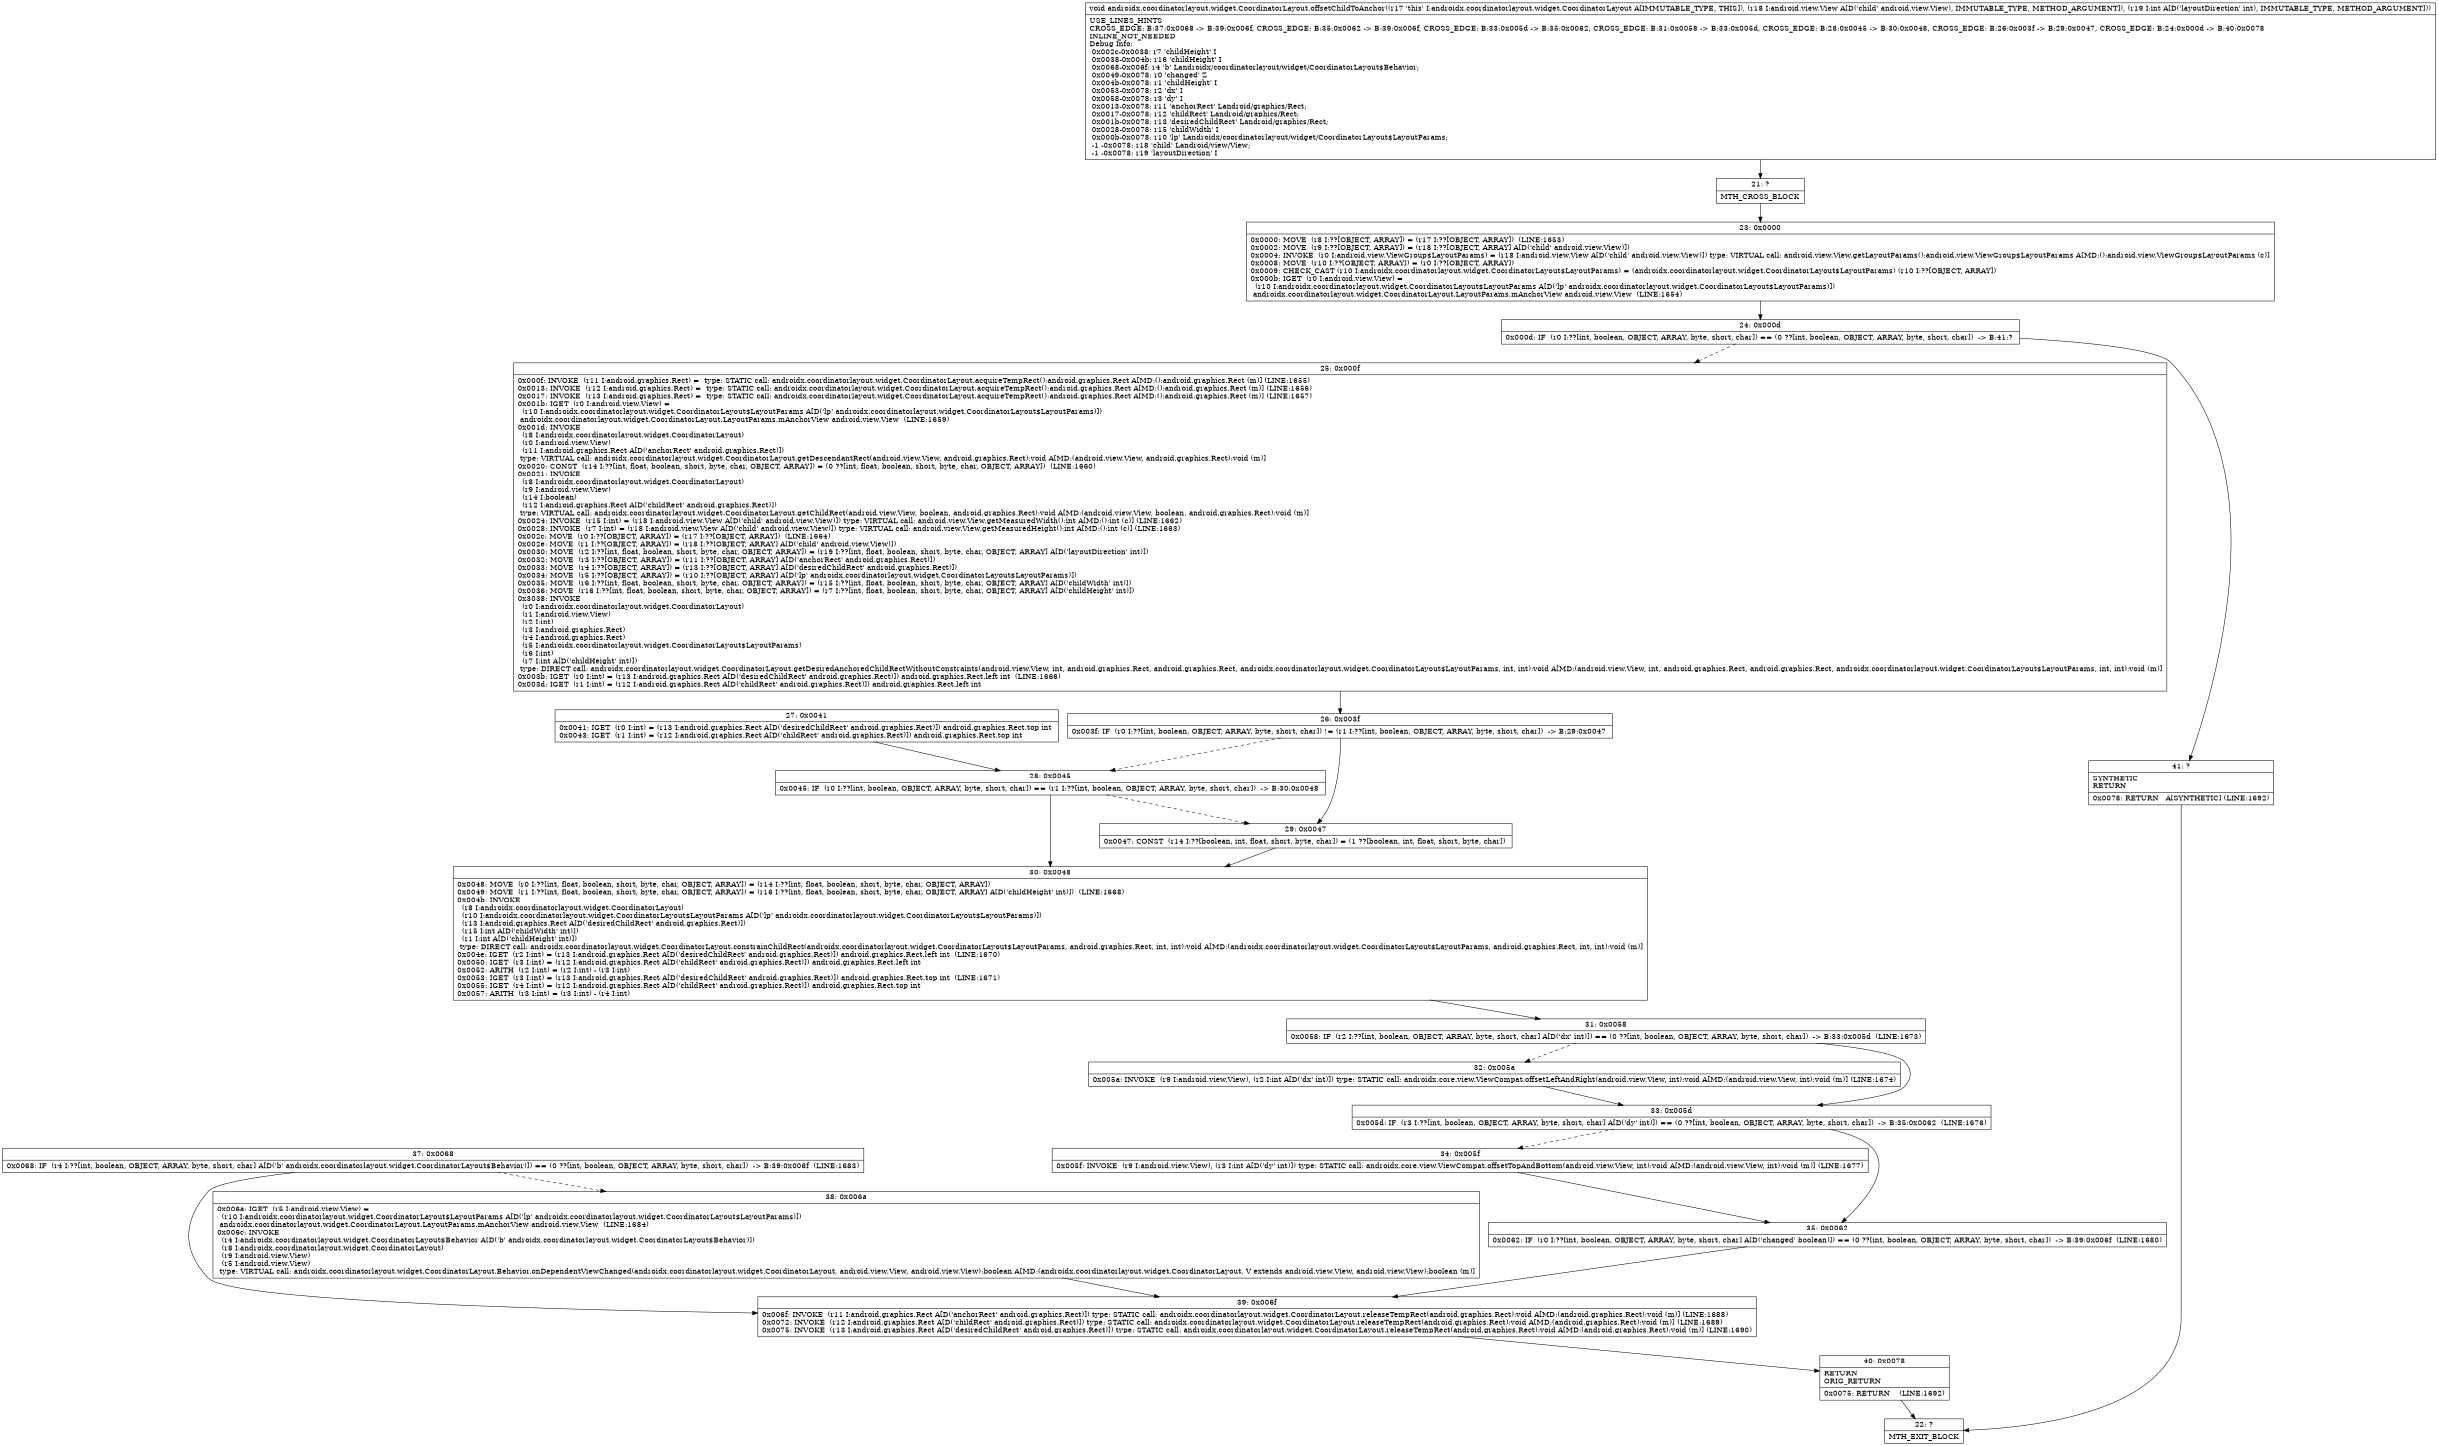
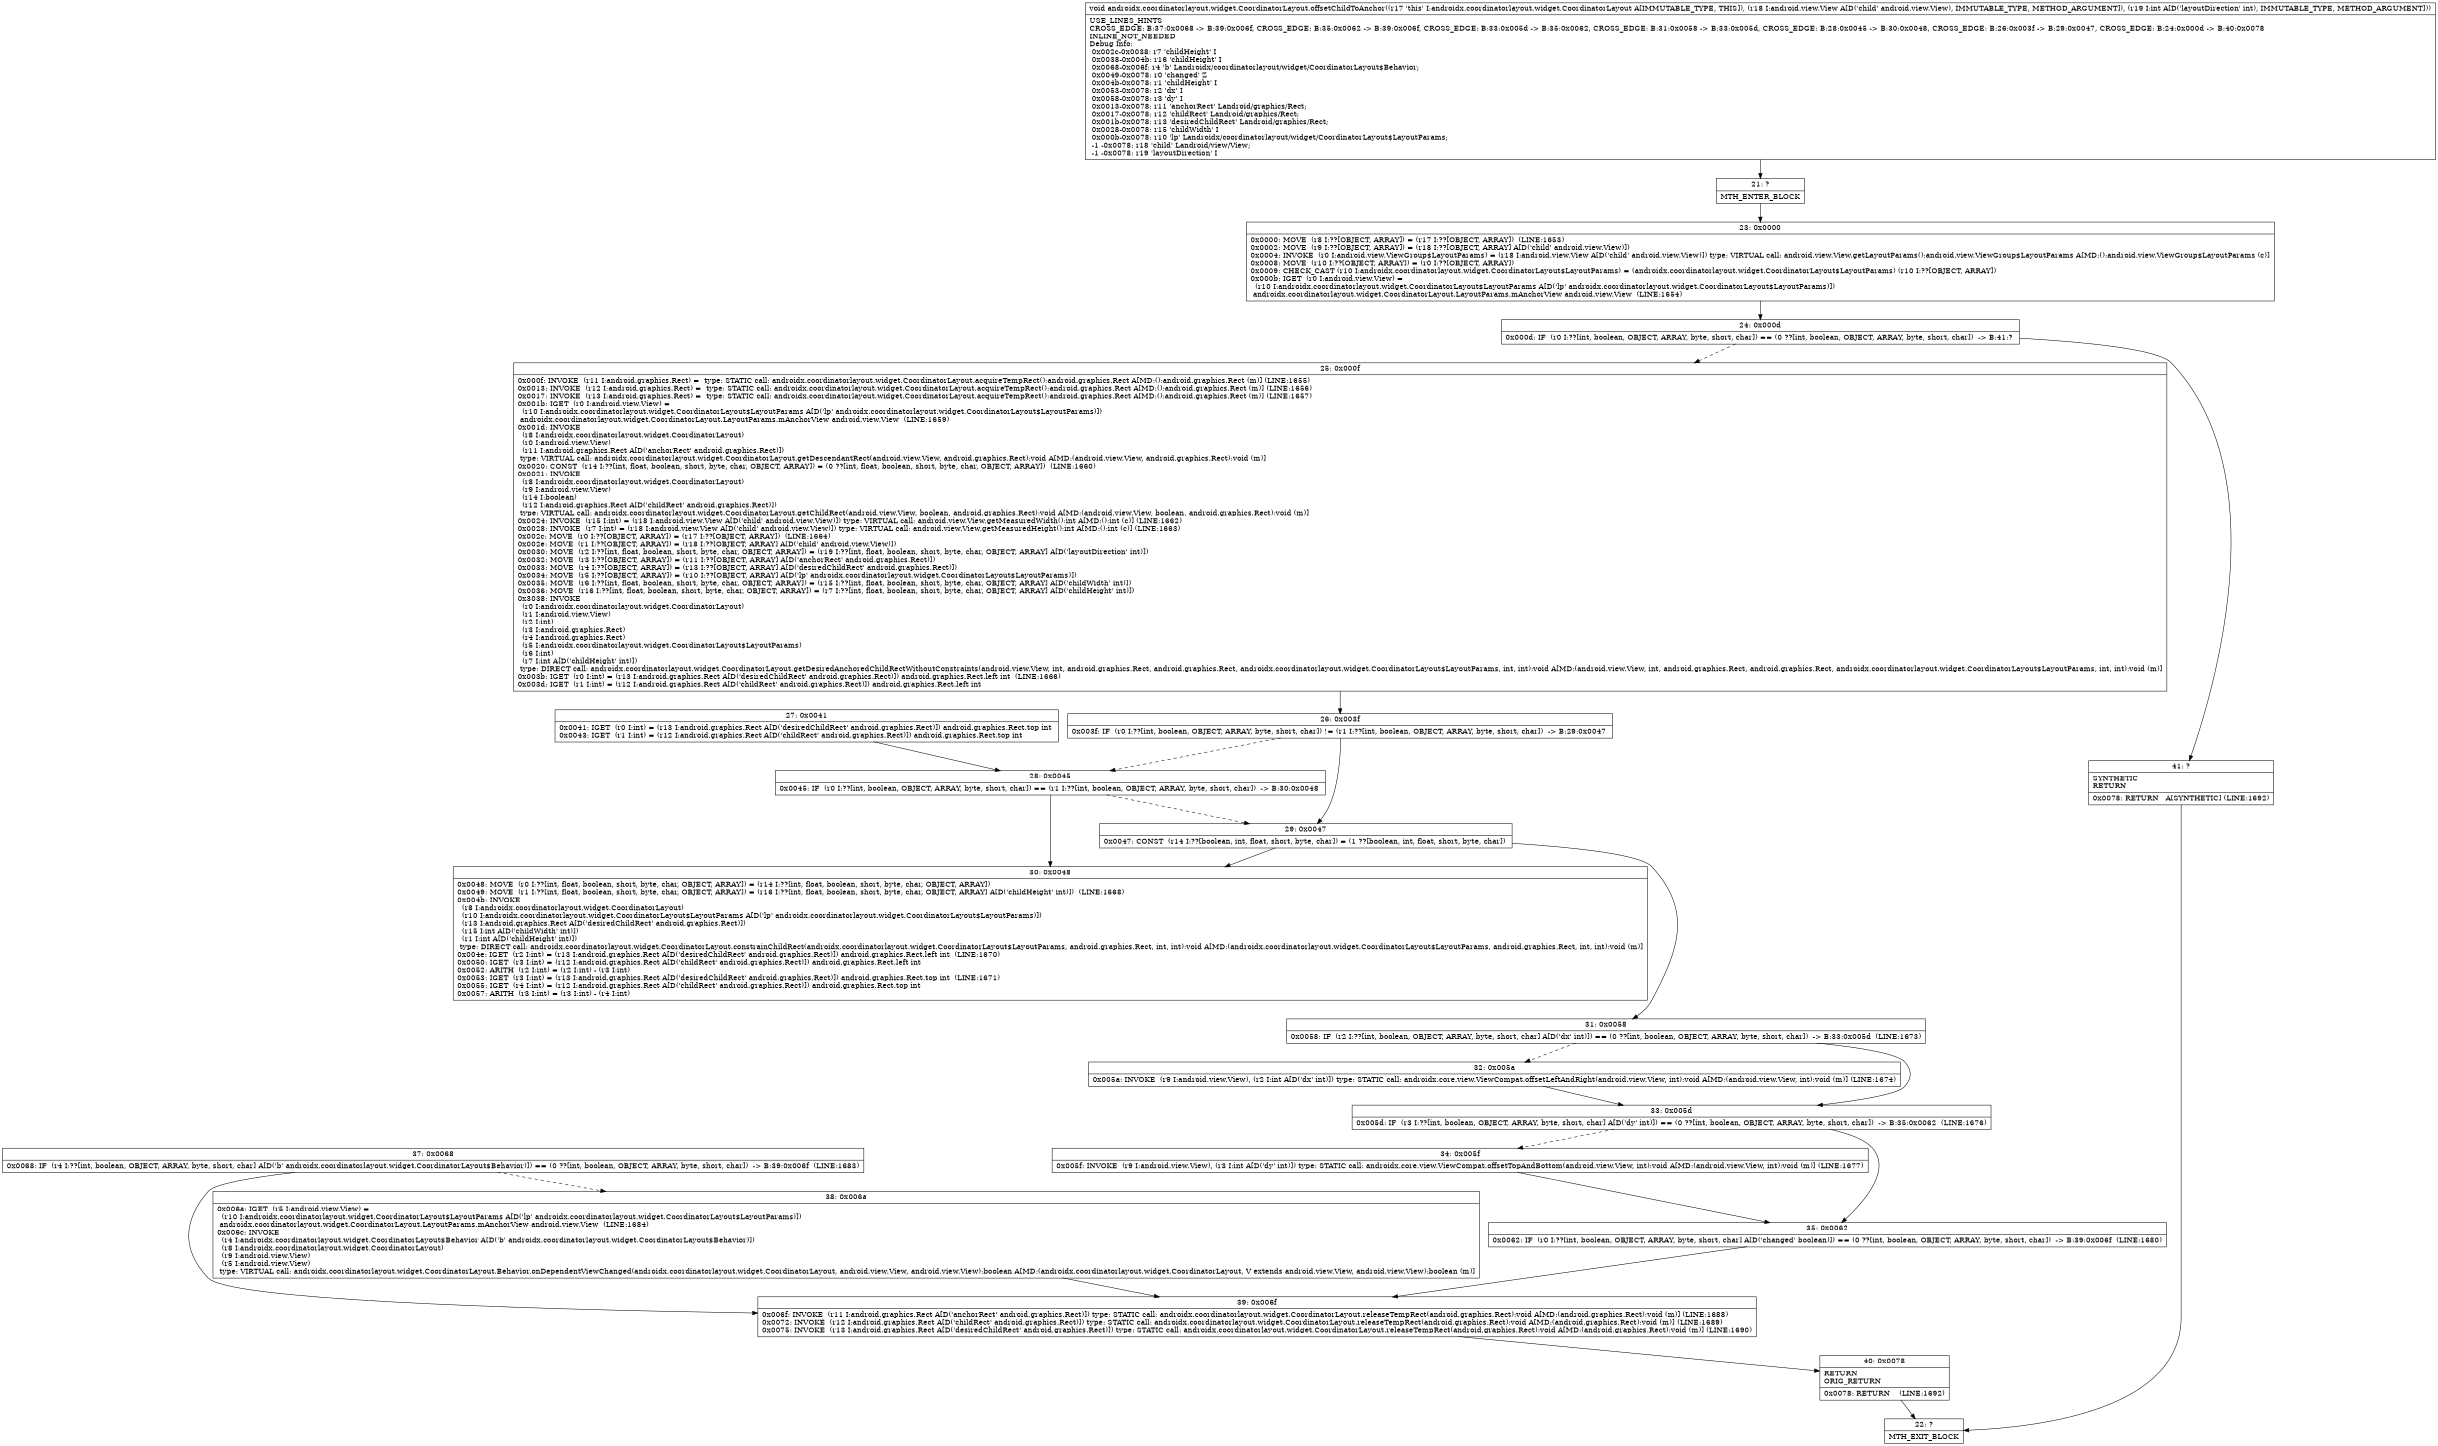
(1760, 197) -> (1760, 197)
(1483, 1009) -> (1659, 876)
(1885, 1394) -> (1885, 1394)
